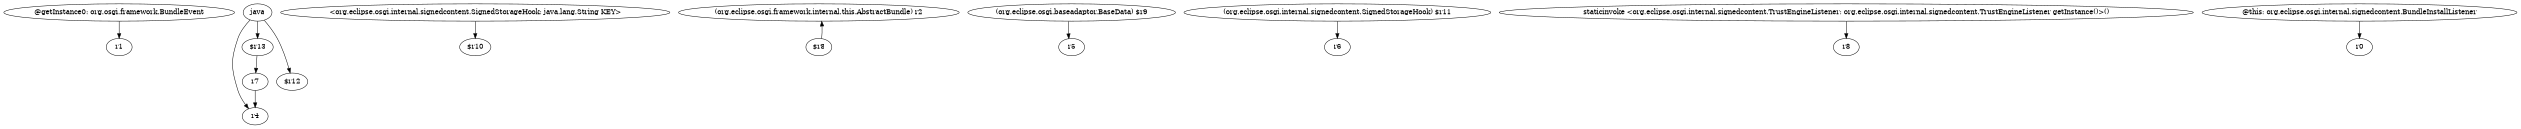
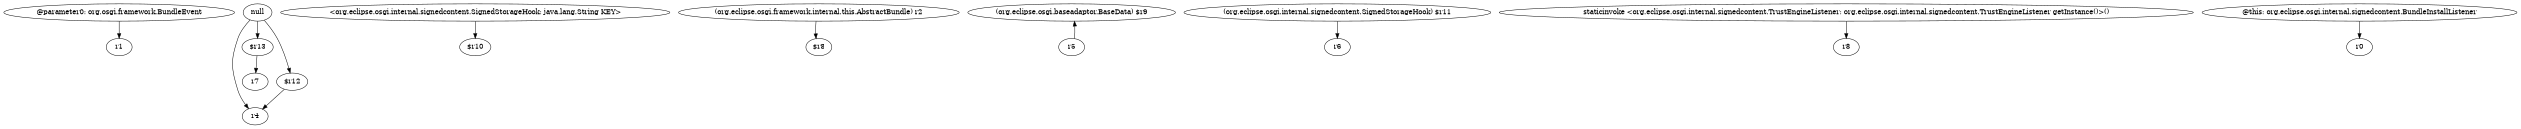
(119, 12) -> (119, 12)
(258, 12) -> (258, 12)
(1068, 28) -> (1075, 32)
(822, 32) -> (816, 28)
(255, 97) -> (275, 98)
